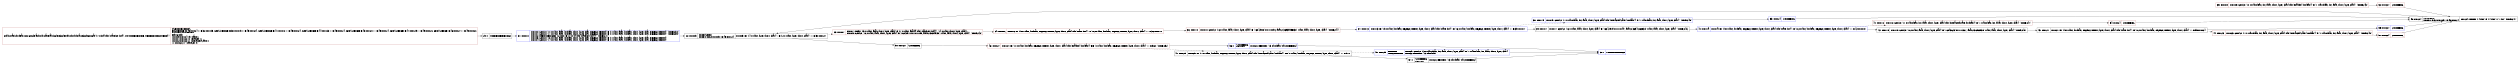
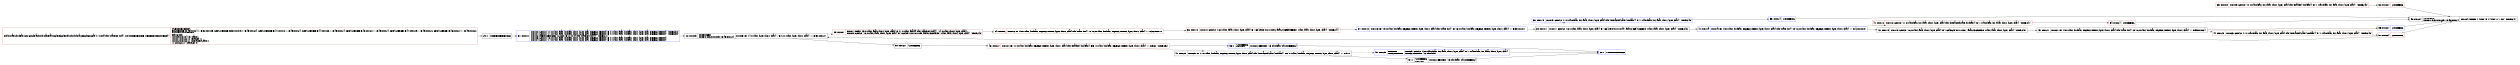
(1602, 11) -> (1603, 39)
(705, 35) -> (705, 35)
